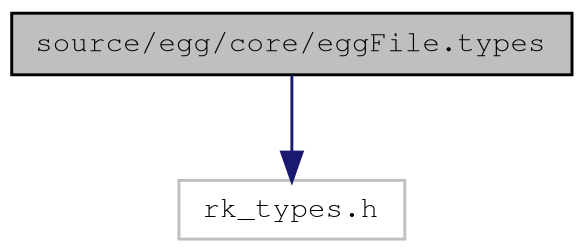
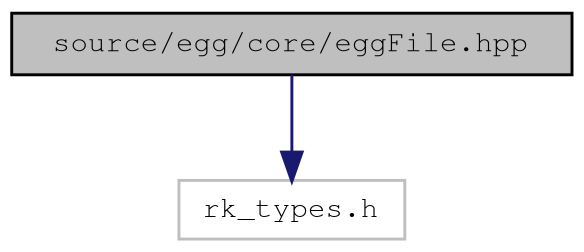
(292, 44) -> (292, 44)
